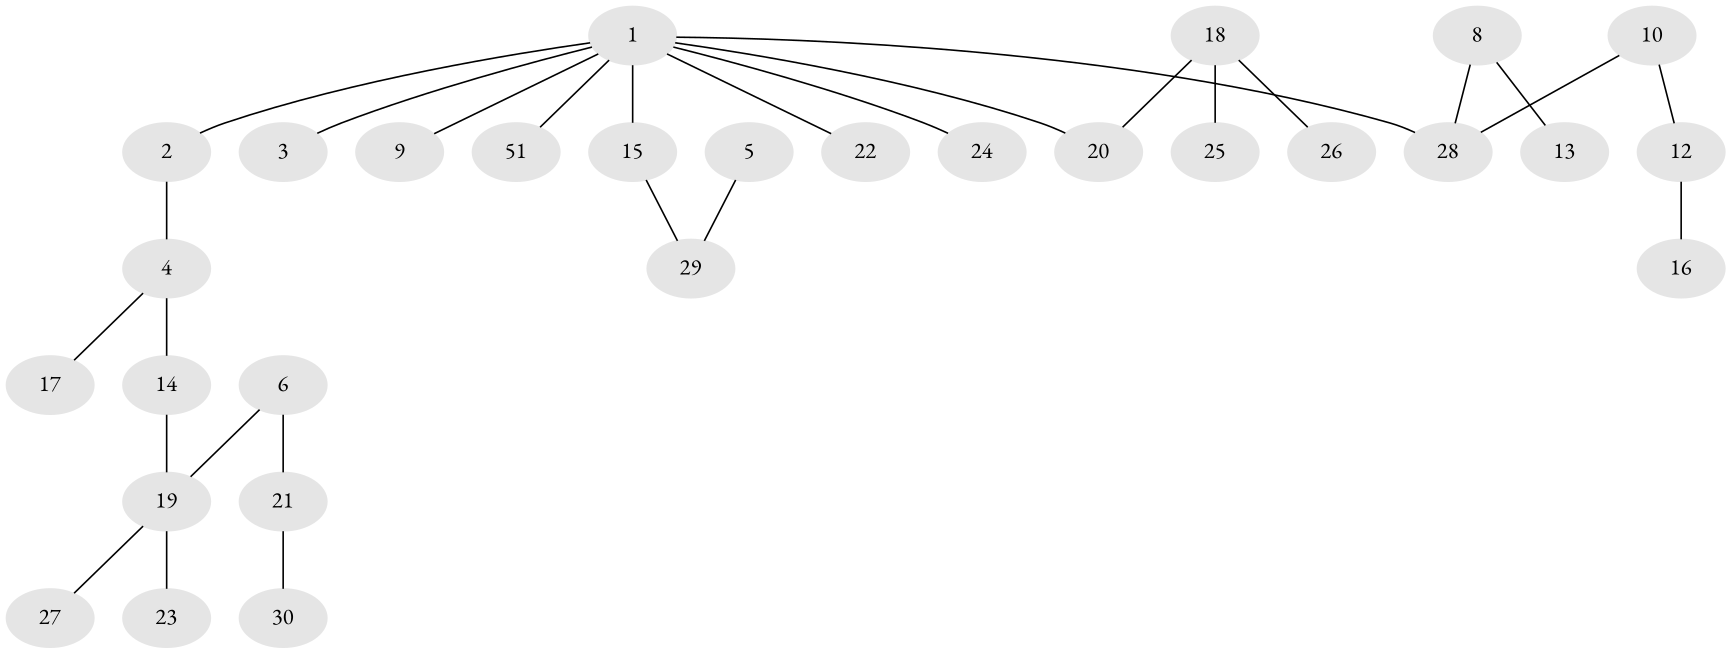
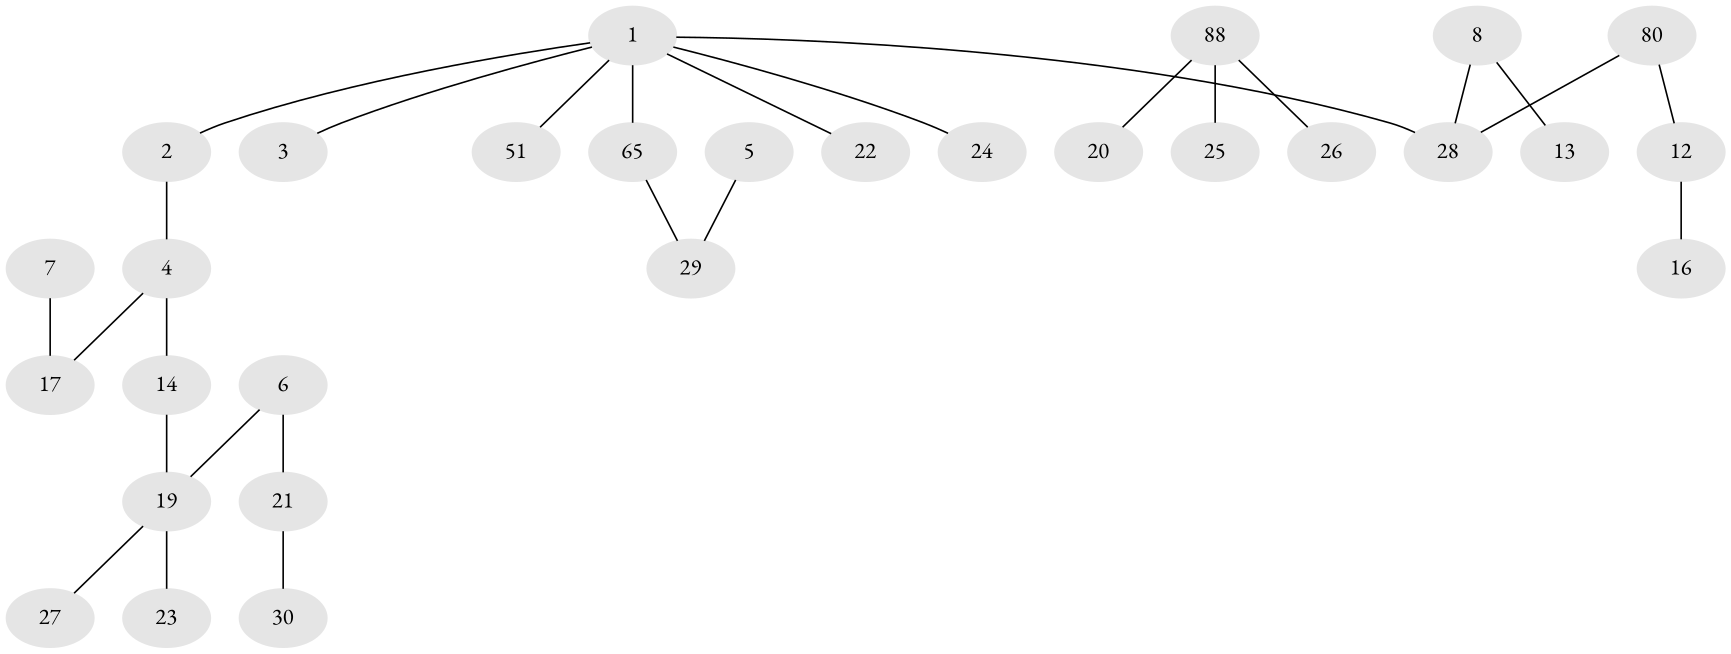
(1215, 36) -> (1215, 36)
(1652, 36) -> (1652, 36)
(873, 78) -> none
(400, 152) -> none
(633, 152) -> (633, 152)
none -> (50, 269)
